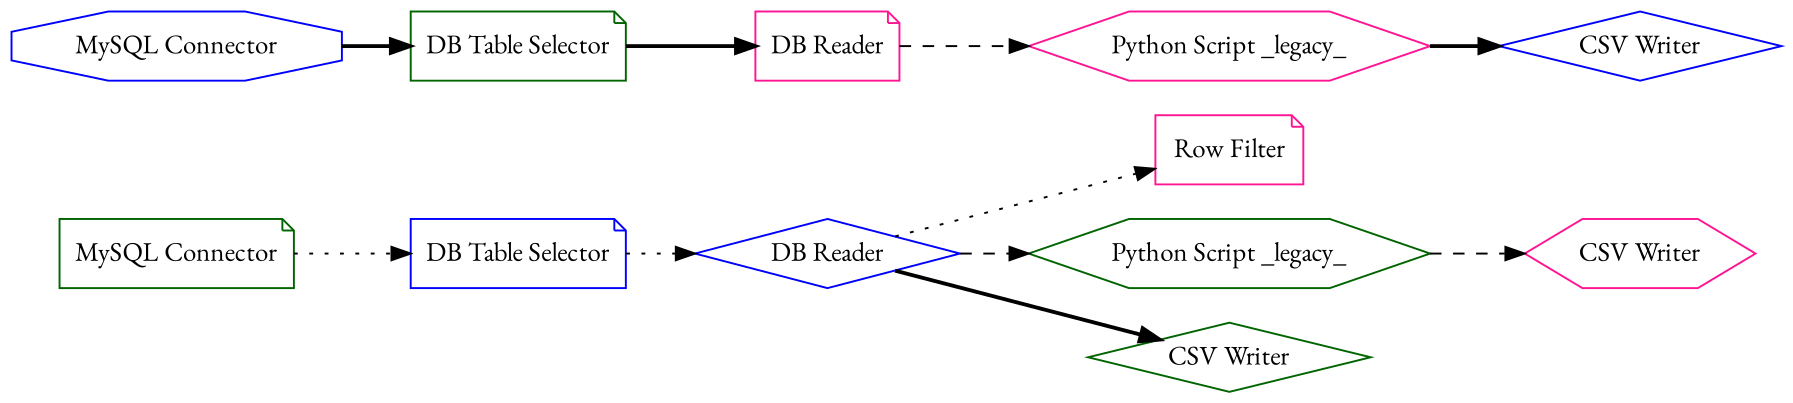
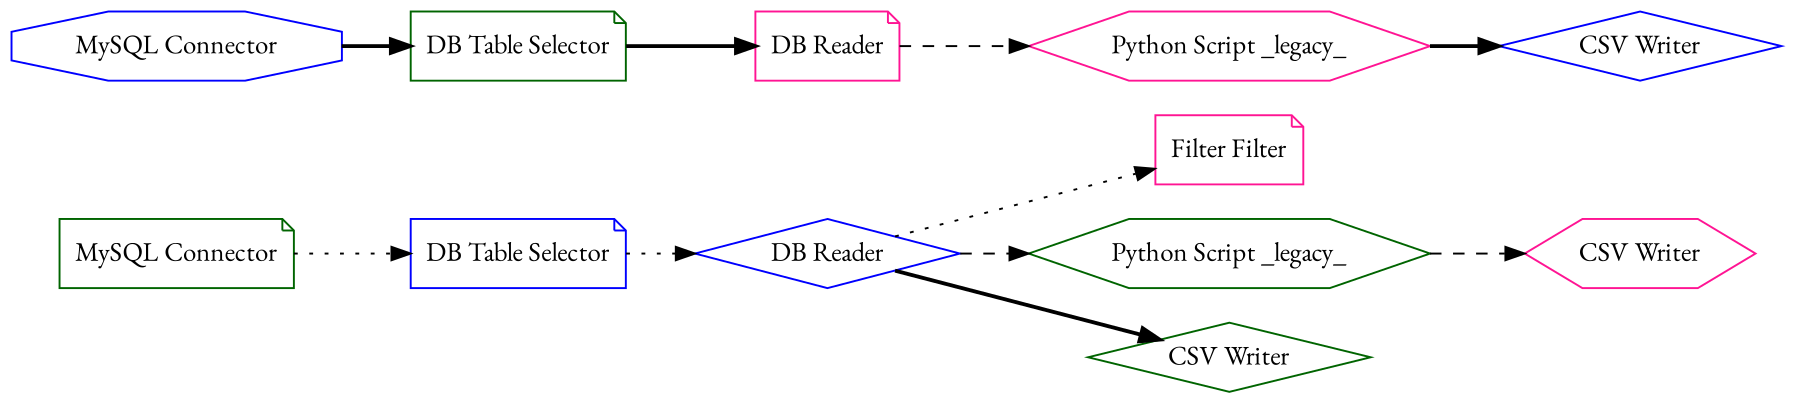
(1229, 150) -> (1229, 150)
